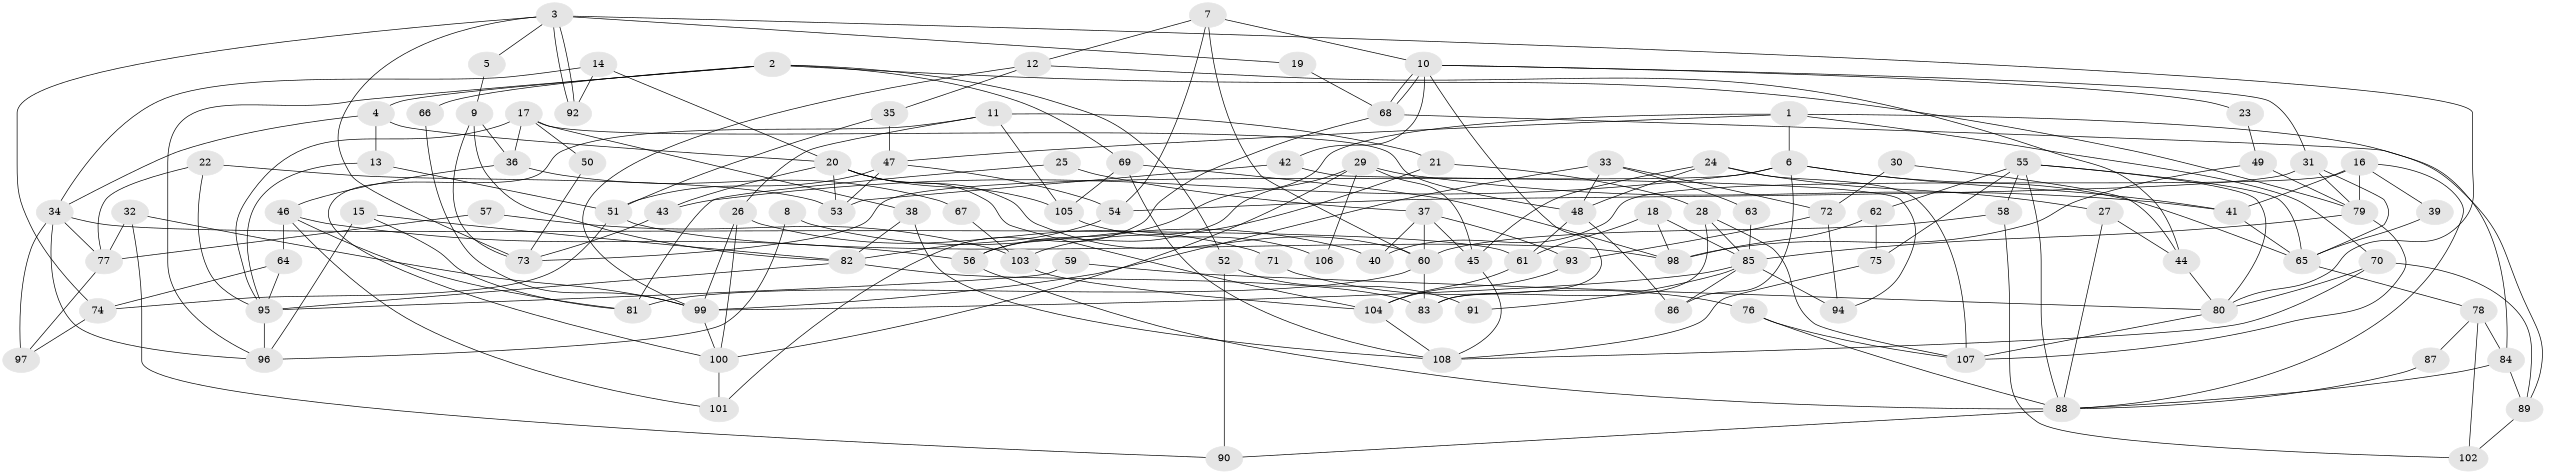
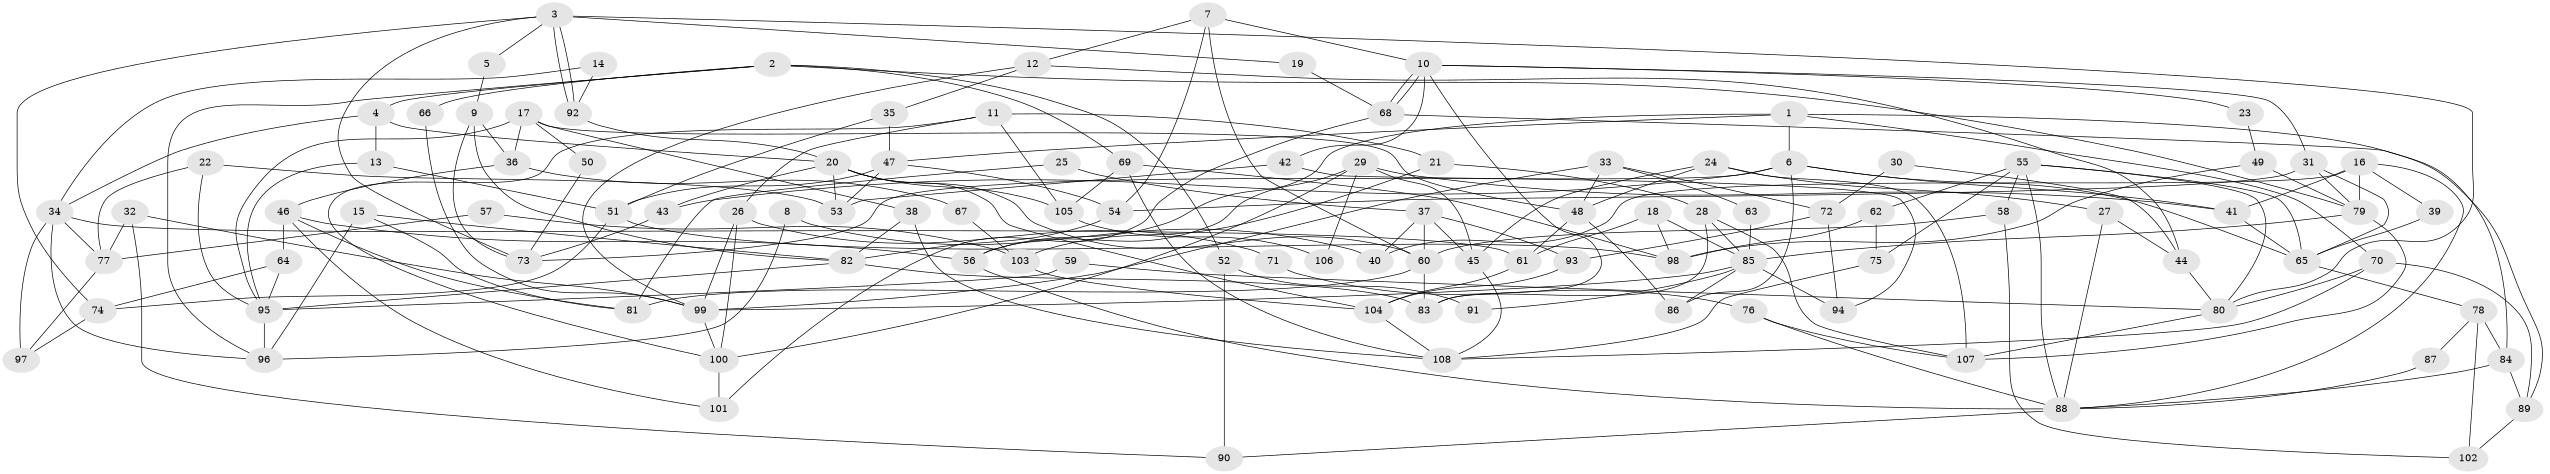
(716, 114) -> (708, 140)
